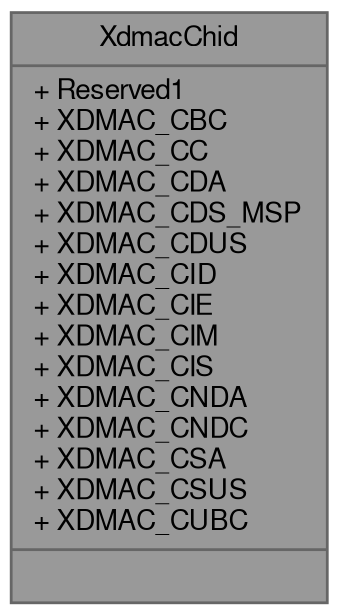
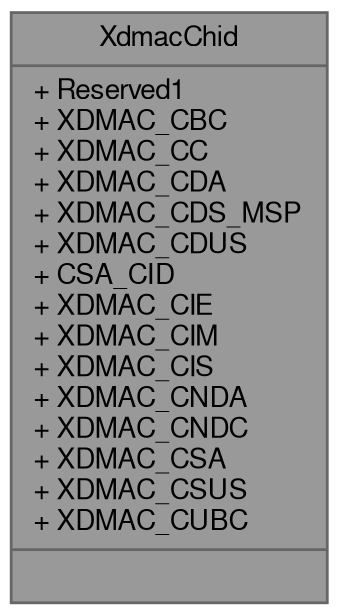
(126, 276) -> (105, 276)
